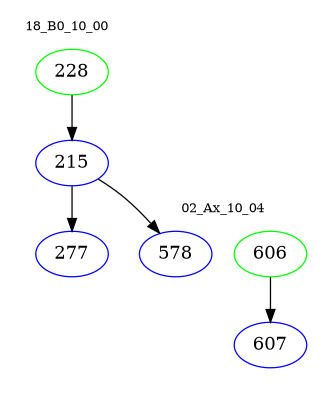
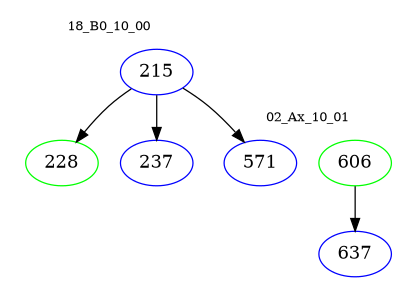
(72, 111) -> (106, 109)
(223, 209) -> (308, 118)
(72, 254) -> (157, 163)
(176, 254) -> (260, 163)
(270, 345) -> (355, 254)
